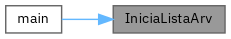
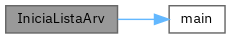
(80, 19) -> (136, 19)
